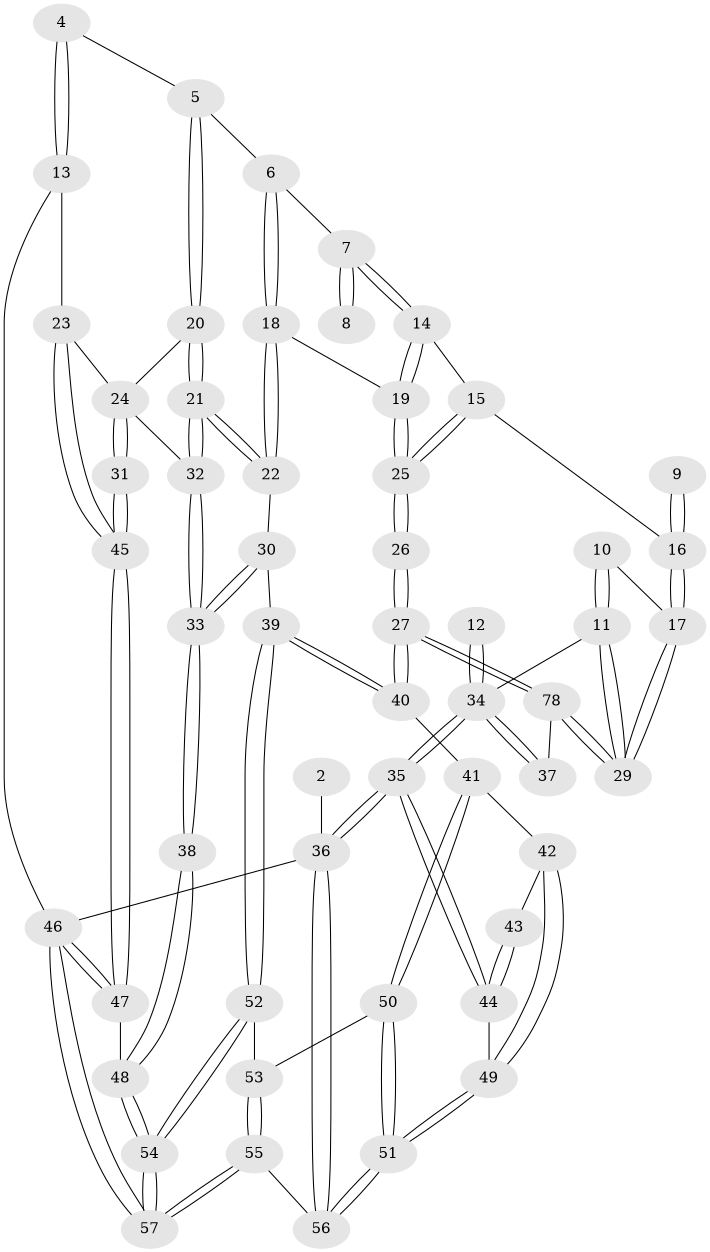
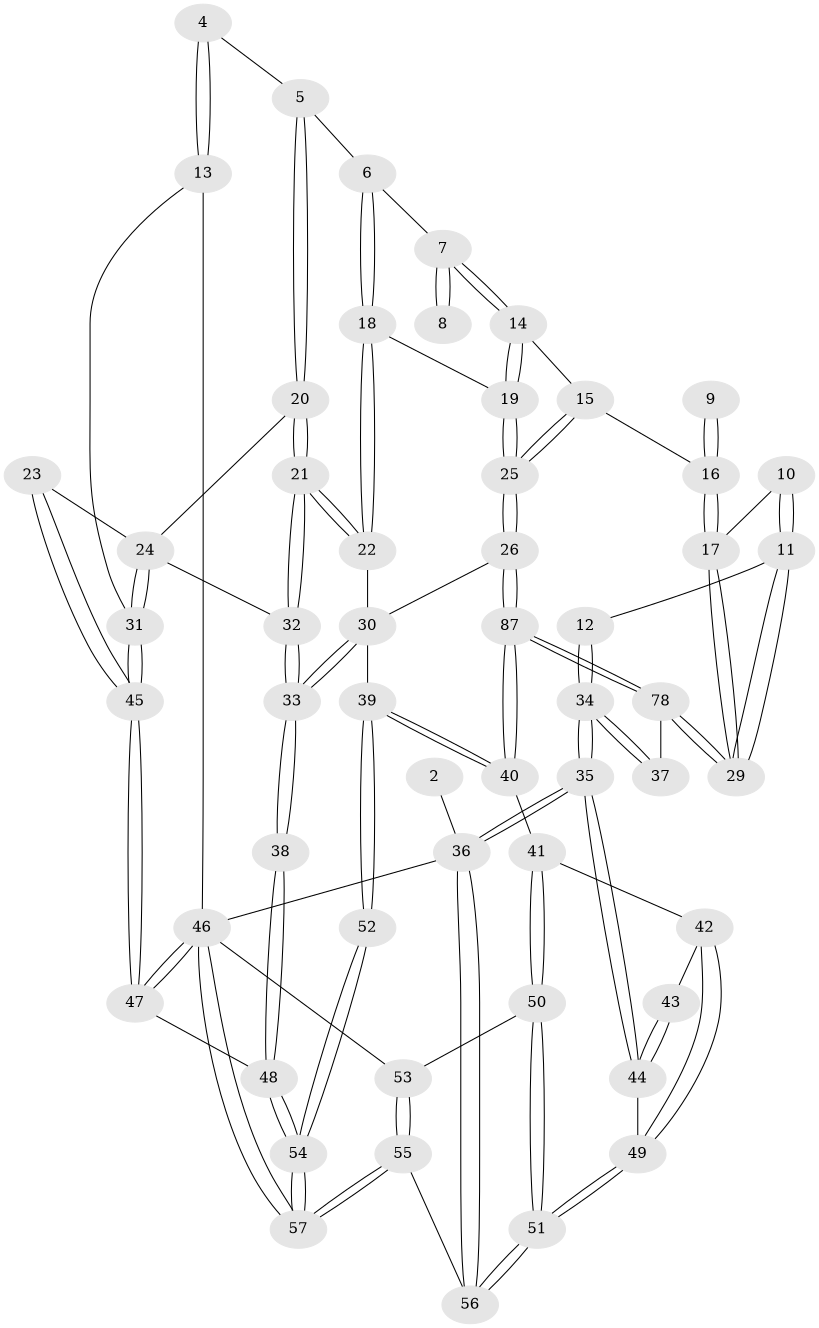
(62, 249) -> (90, 383)
none -> (439, 588)
(401, 626) -> (510, 626)
(539, 664) -> (688, 592)
(254, 1041) -> (303, 1003)
